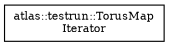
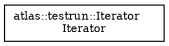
(84, 23) -> (84, 23)
